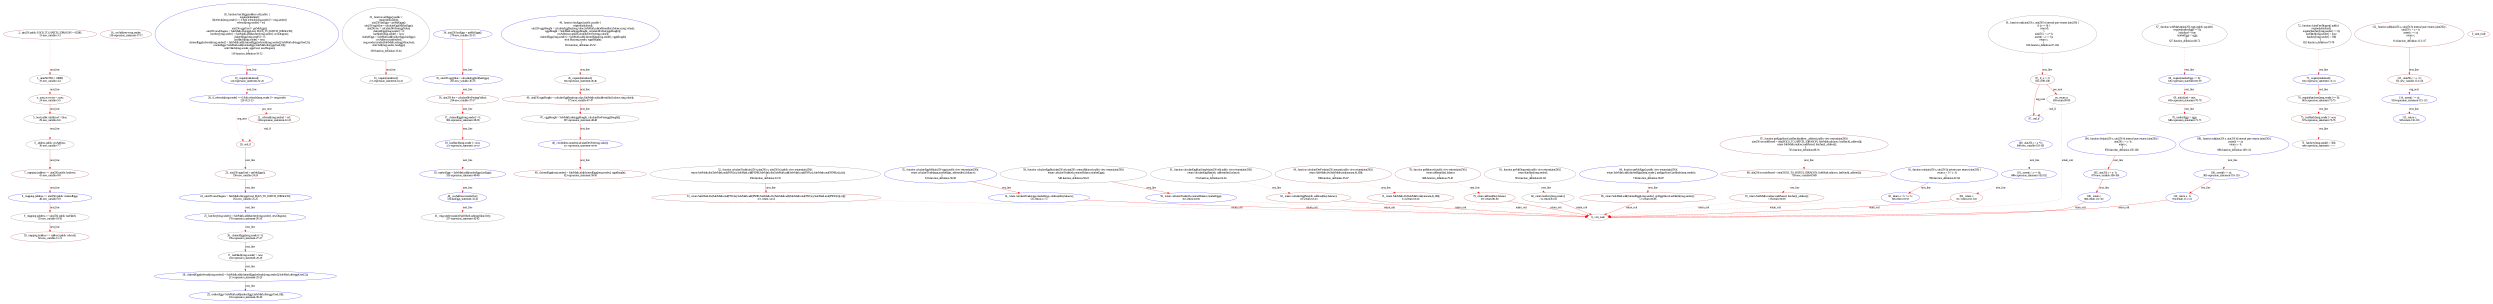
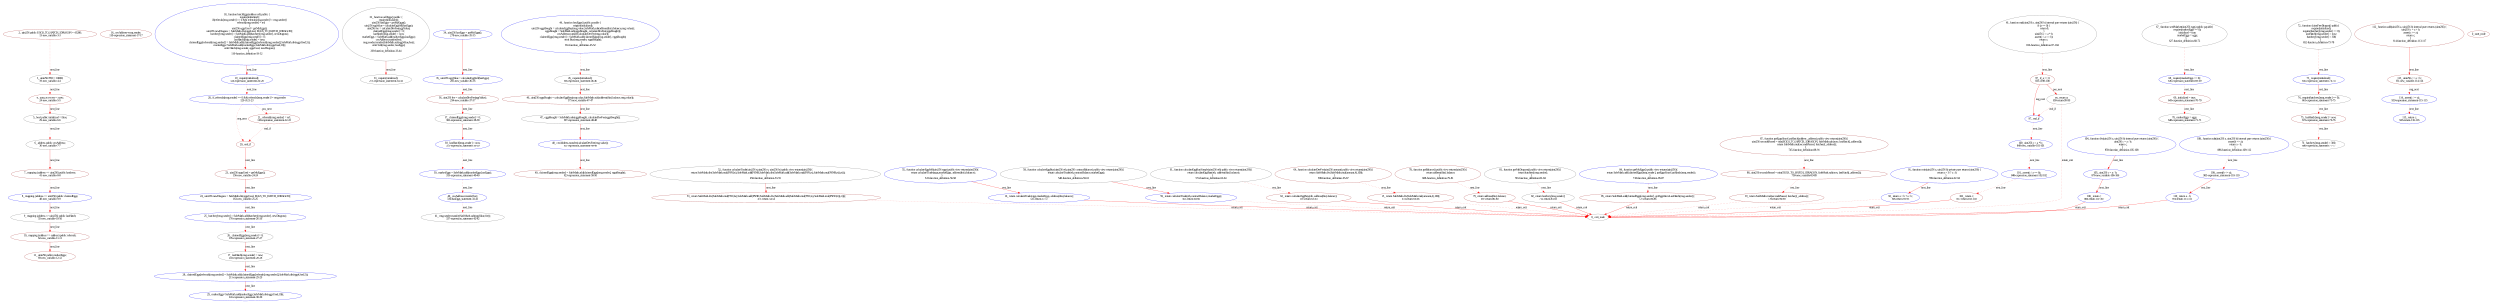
none -> (2032, 130)
none -> (50, 257)
